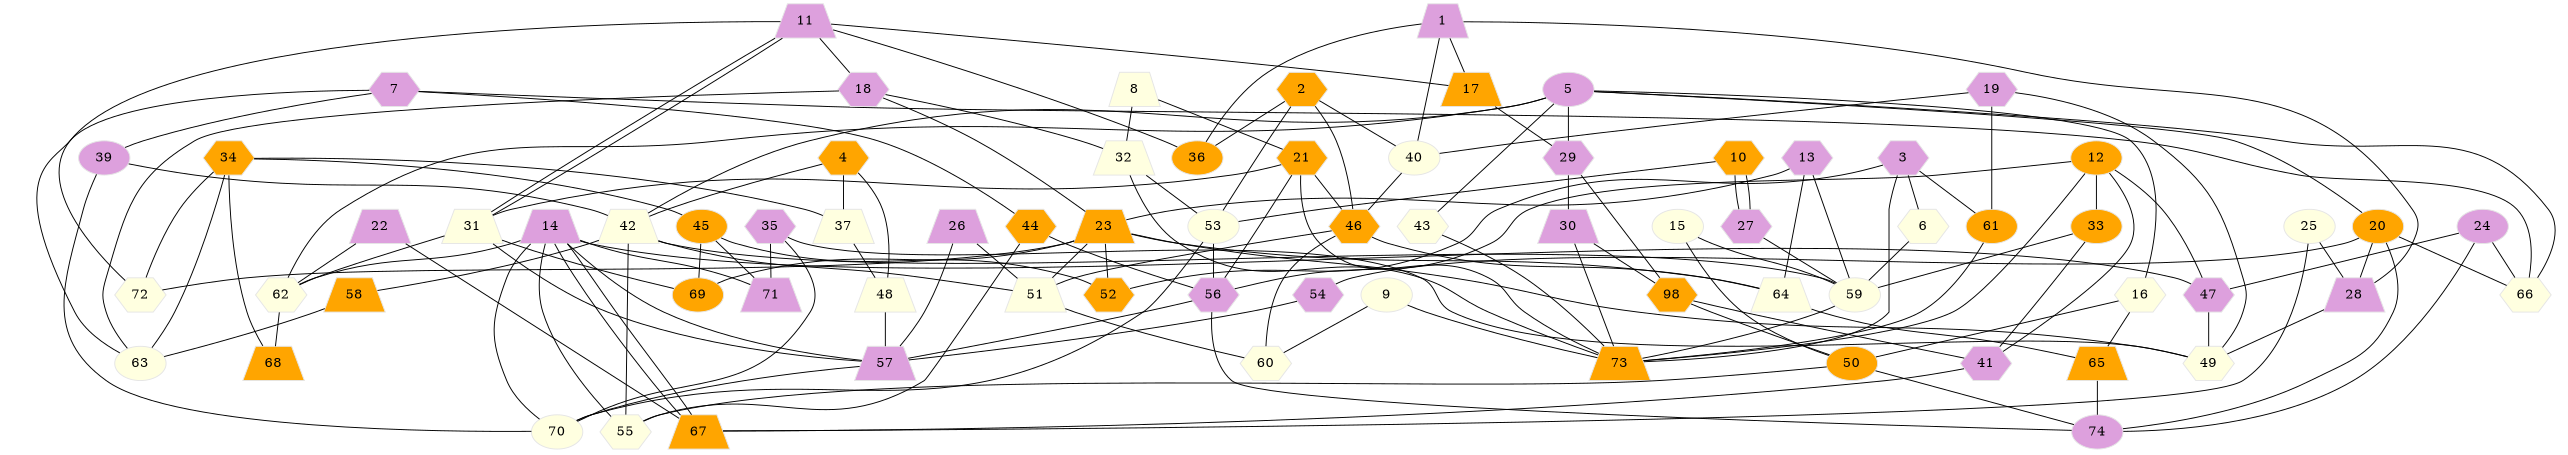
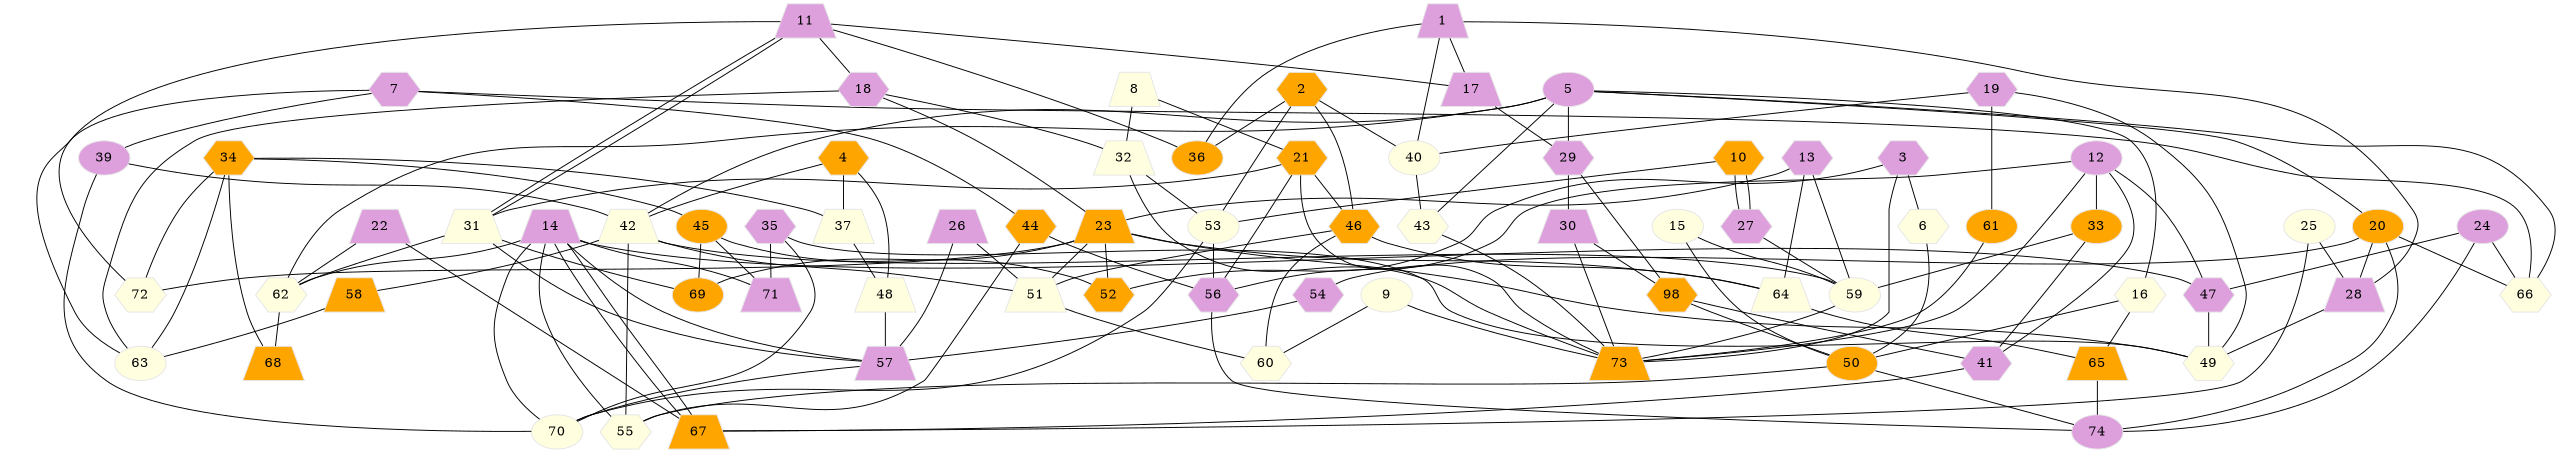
(1471, 89) -> (1471, 89)
(2096, 158) -> (2096, 158)
(1385, 191) -> (1418, 191)
(1947, 192) -> none
(1882, 268) -> (1925, 300)
(1051, 331) -> none
